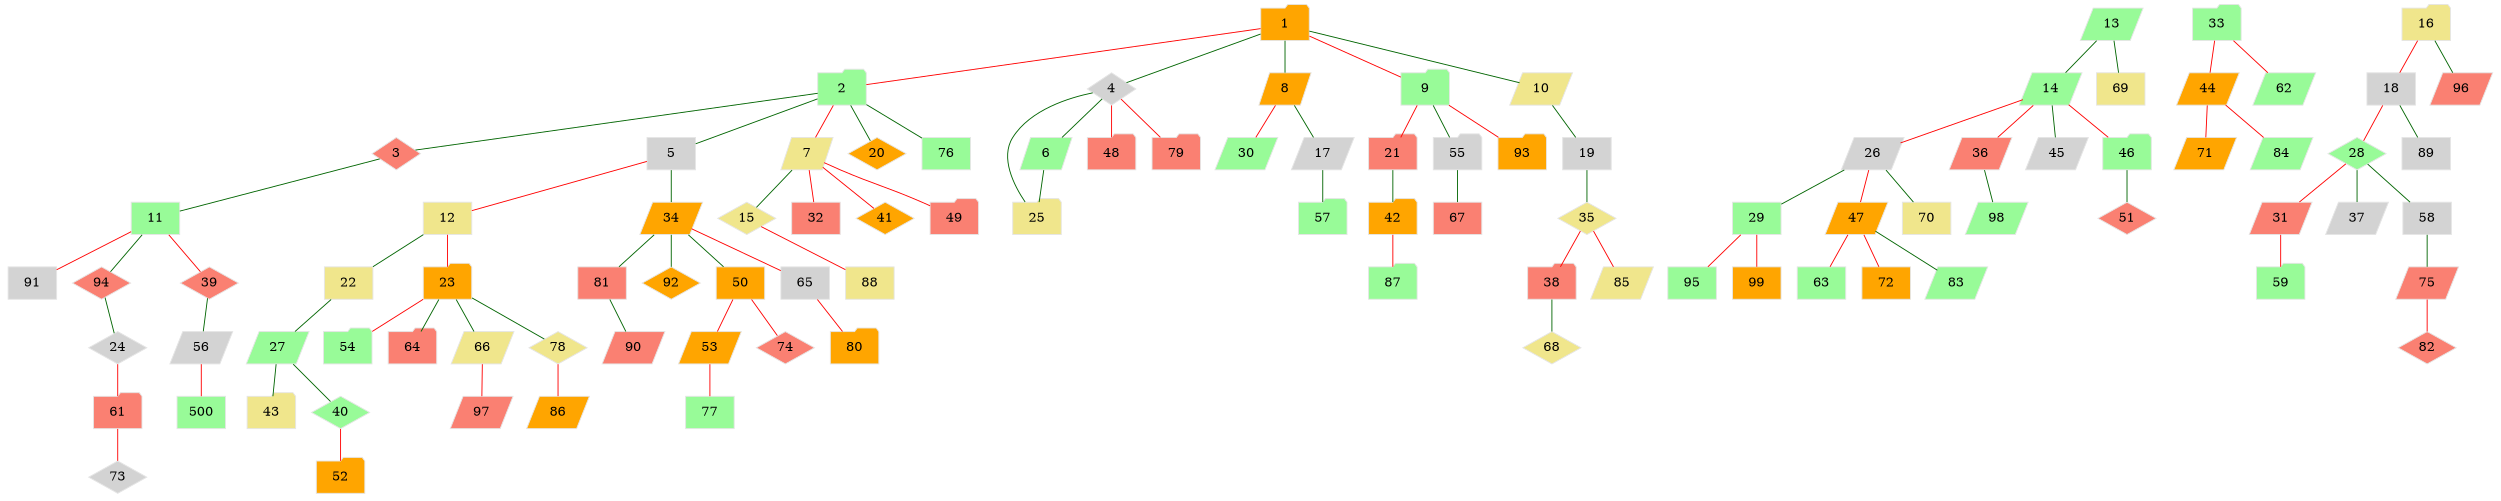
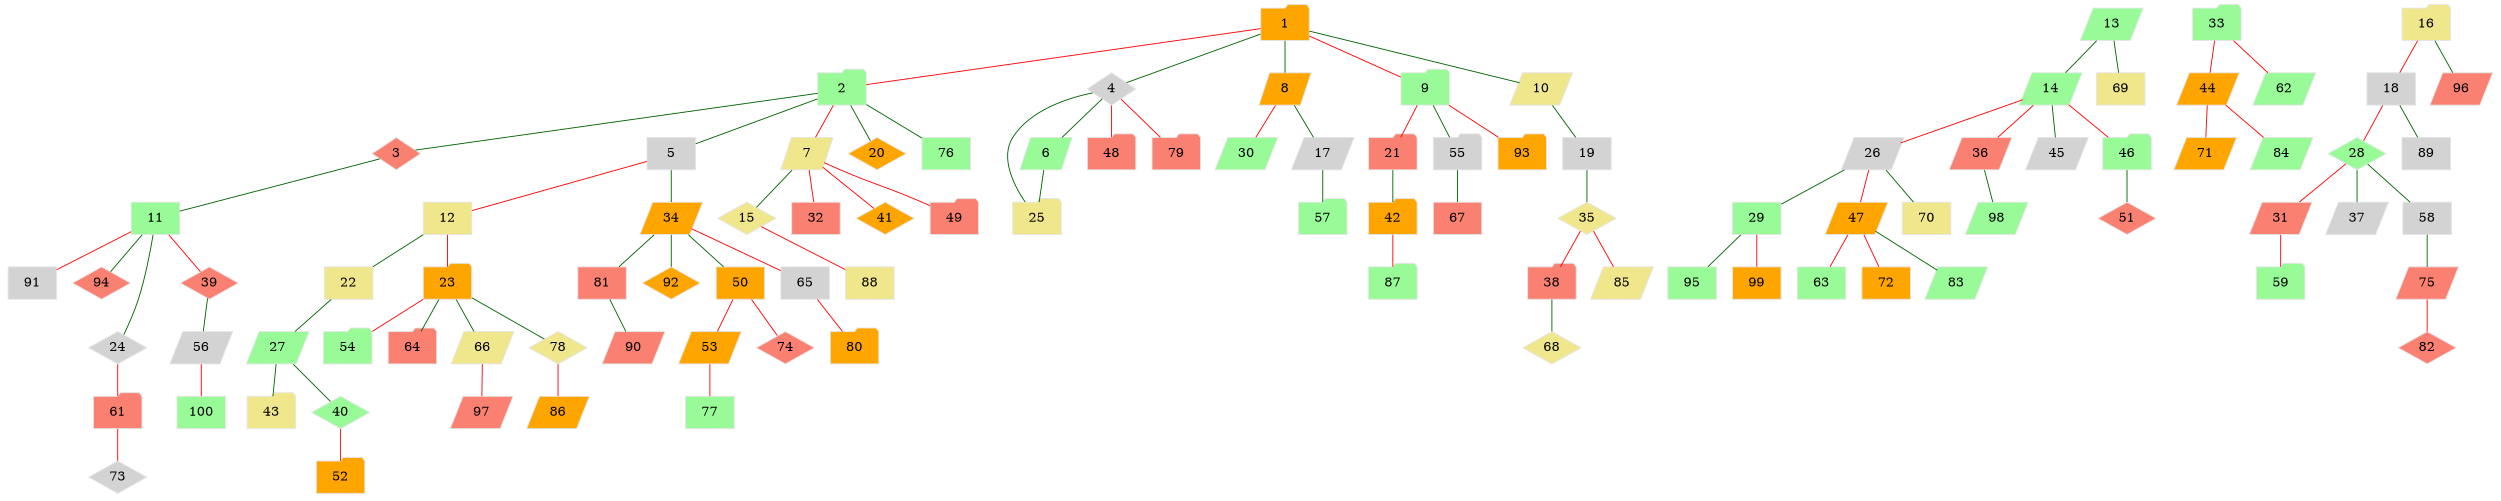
(1724, 251) -> (1724, 251)
(110, 315) -> (142, 286)
(201, 412) -> (201, 412)
